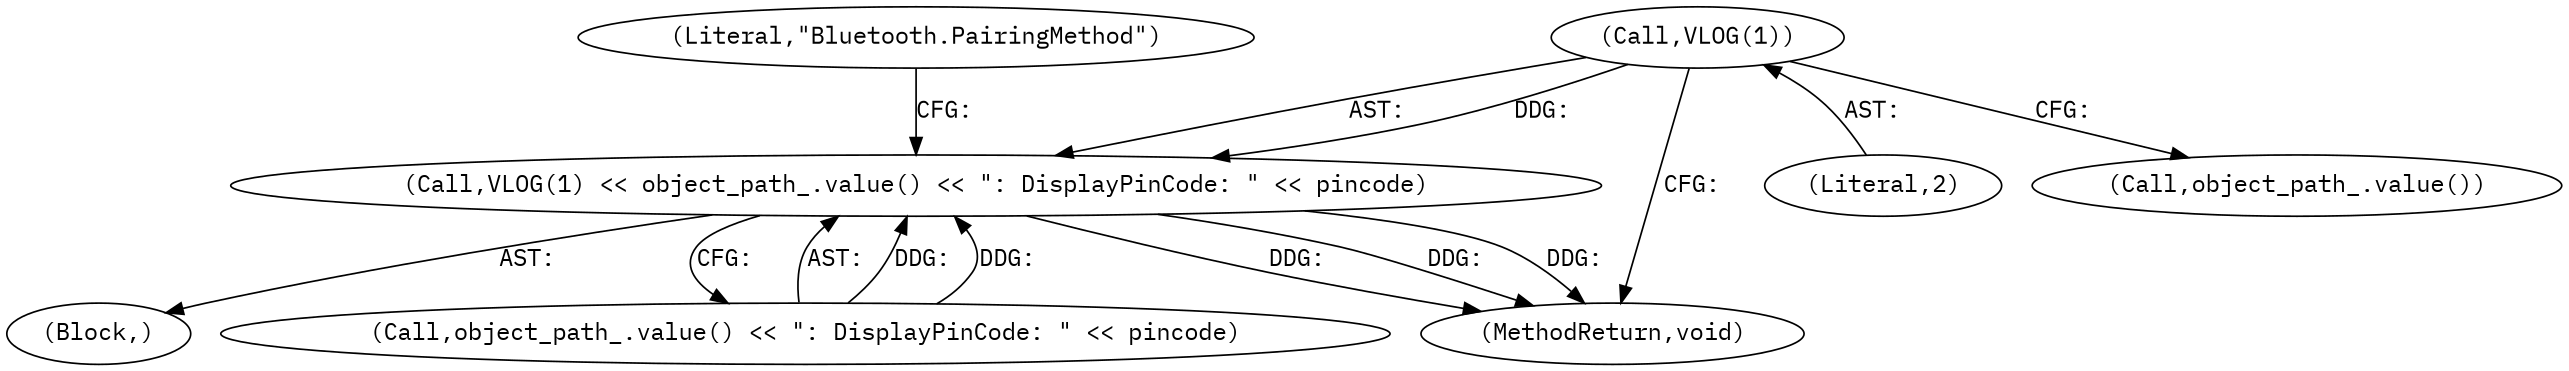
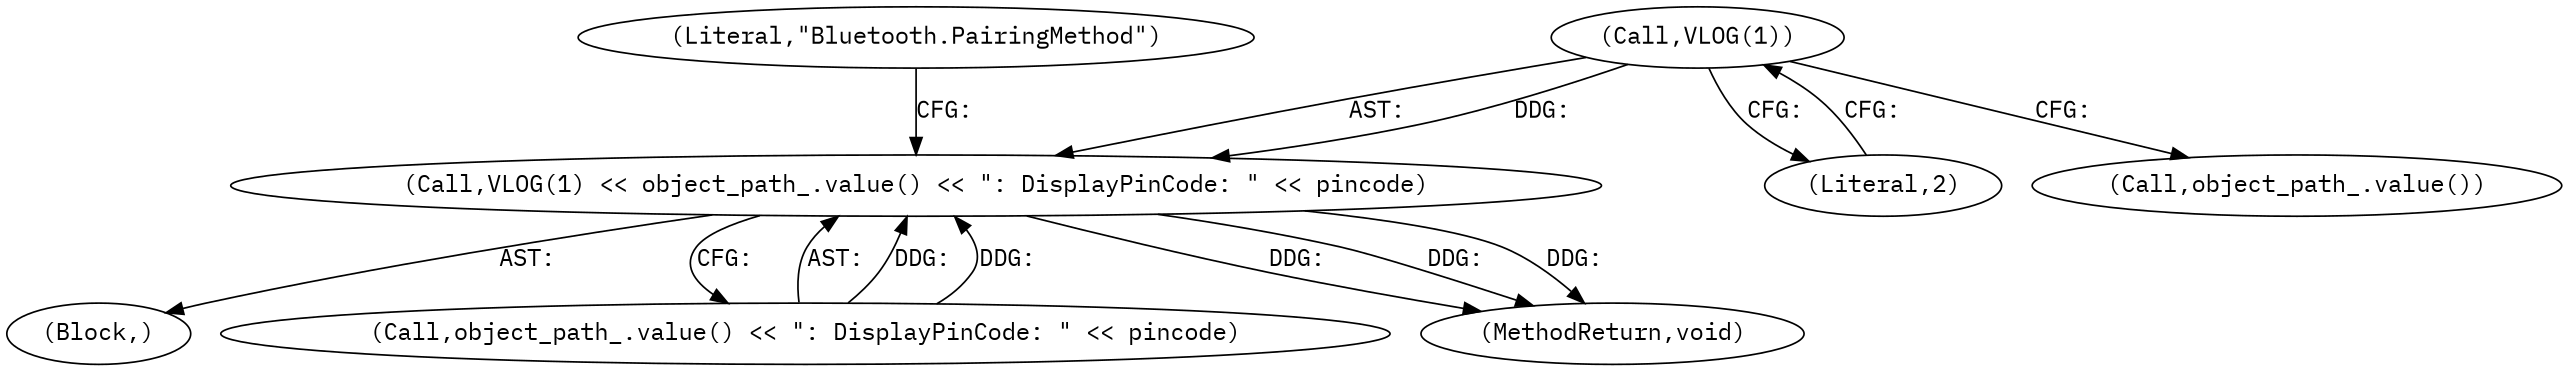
(1880, 112) -> (1880, 112)
(1657, 177) -> (1742, 120)
